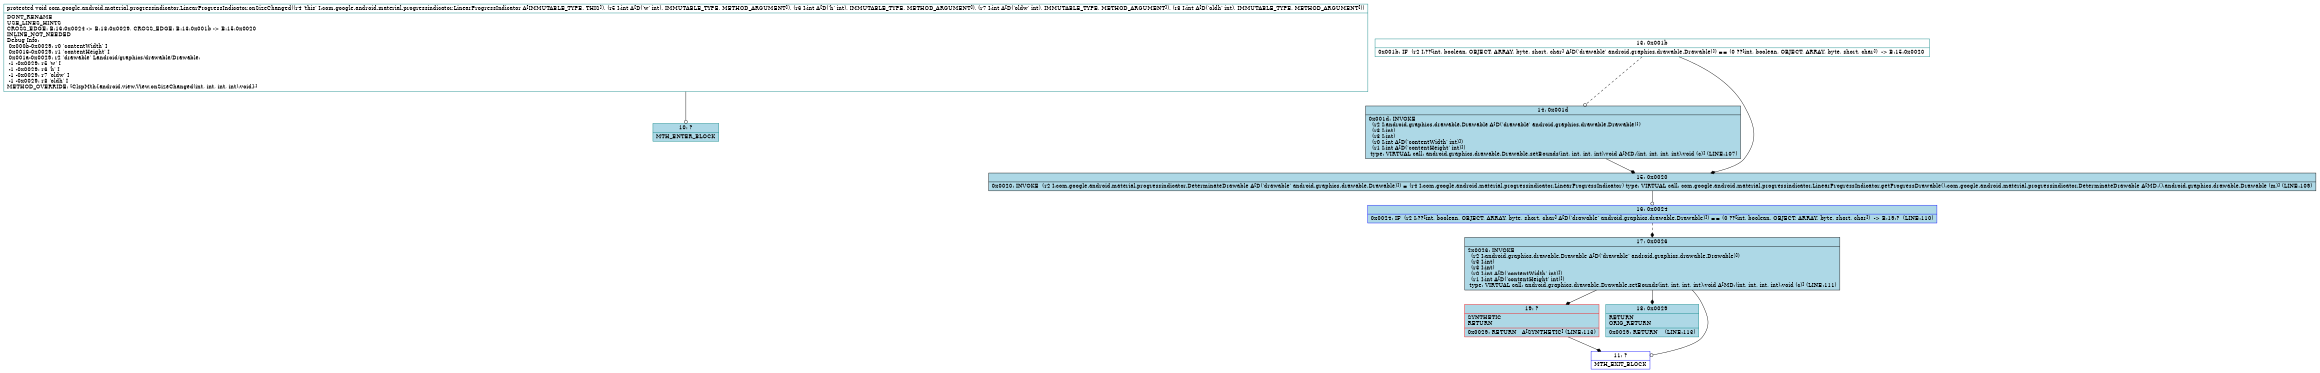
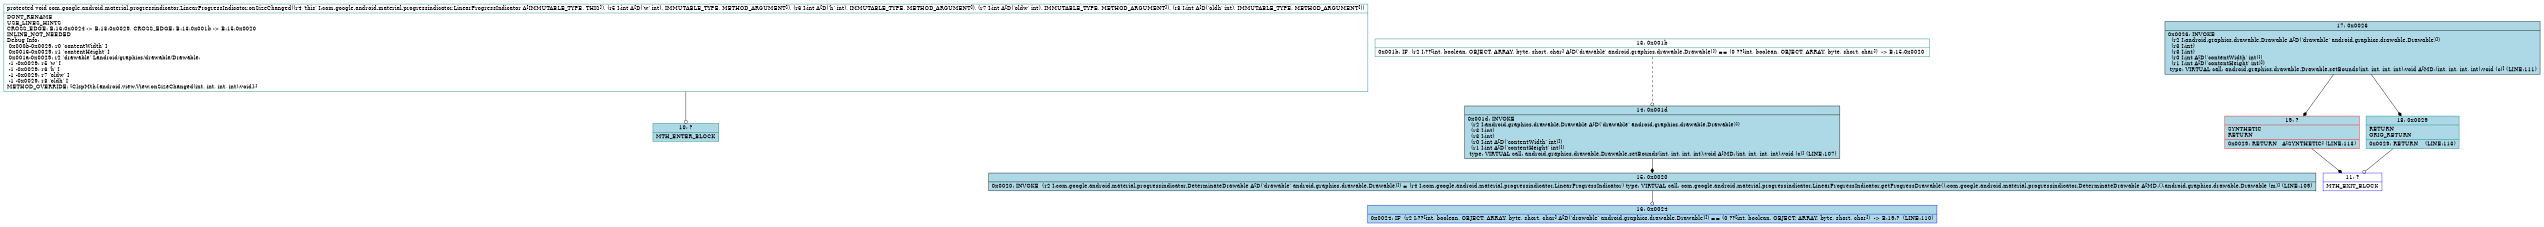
(1746, 109) -> none
(1652, 228) -> none
(1493, 251) -> (2193, 35)
(1702, 337) -> (2379, 160)
